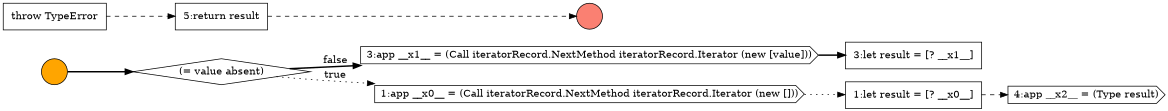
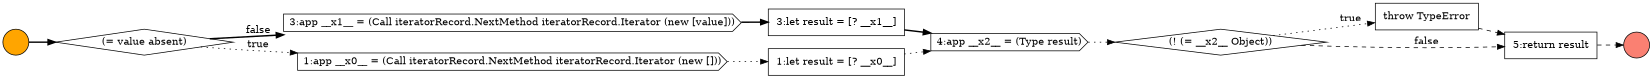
none -> (914, 31)
none -> (1221, 42)
(991, 95) -> (914, 53)
